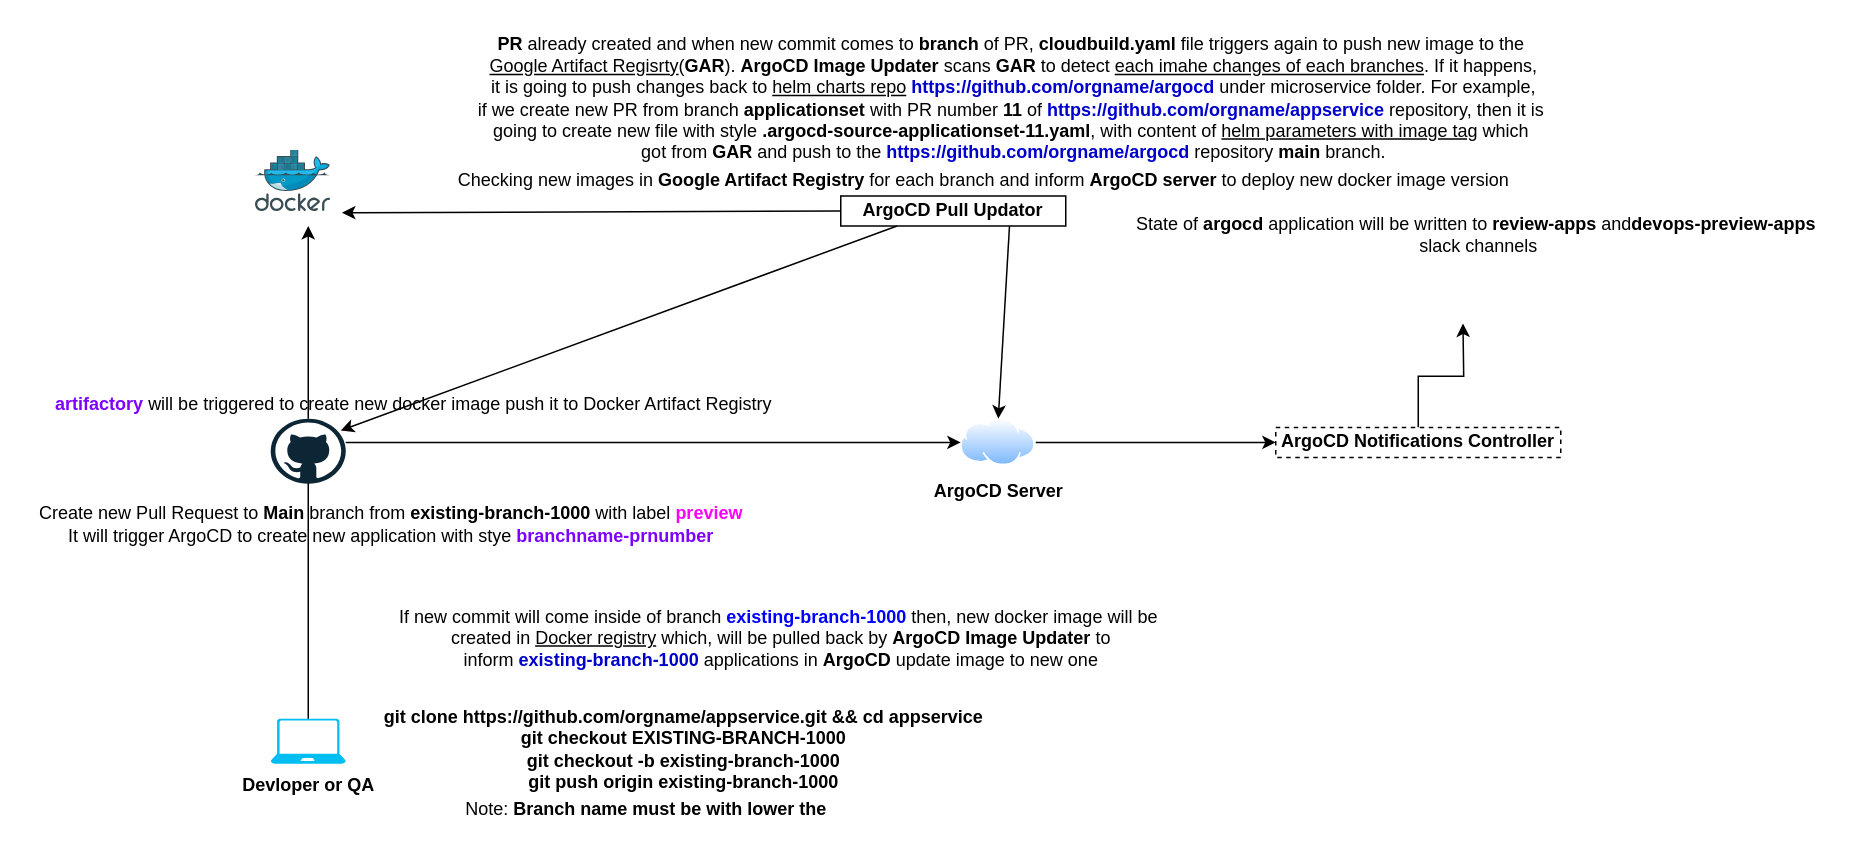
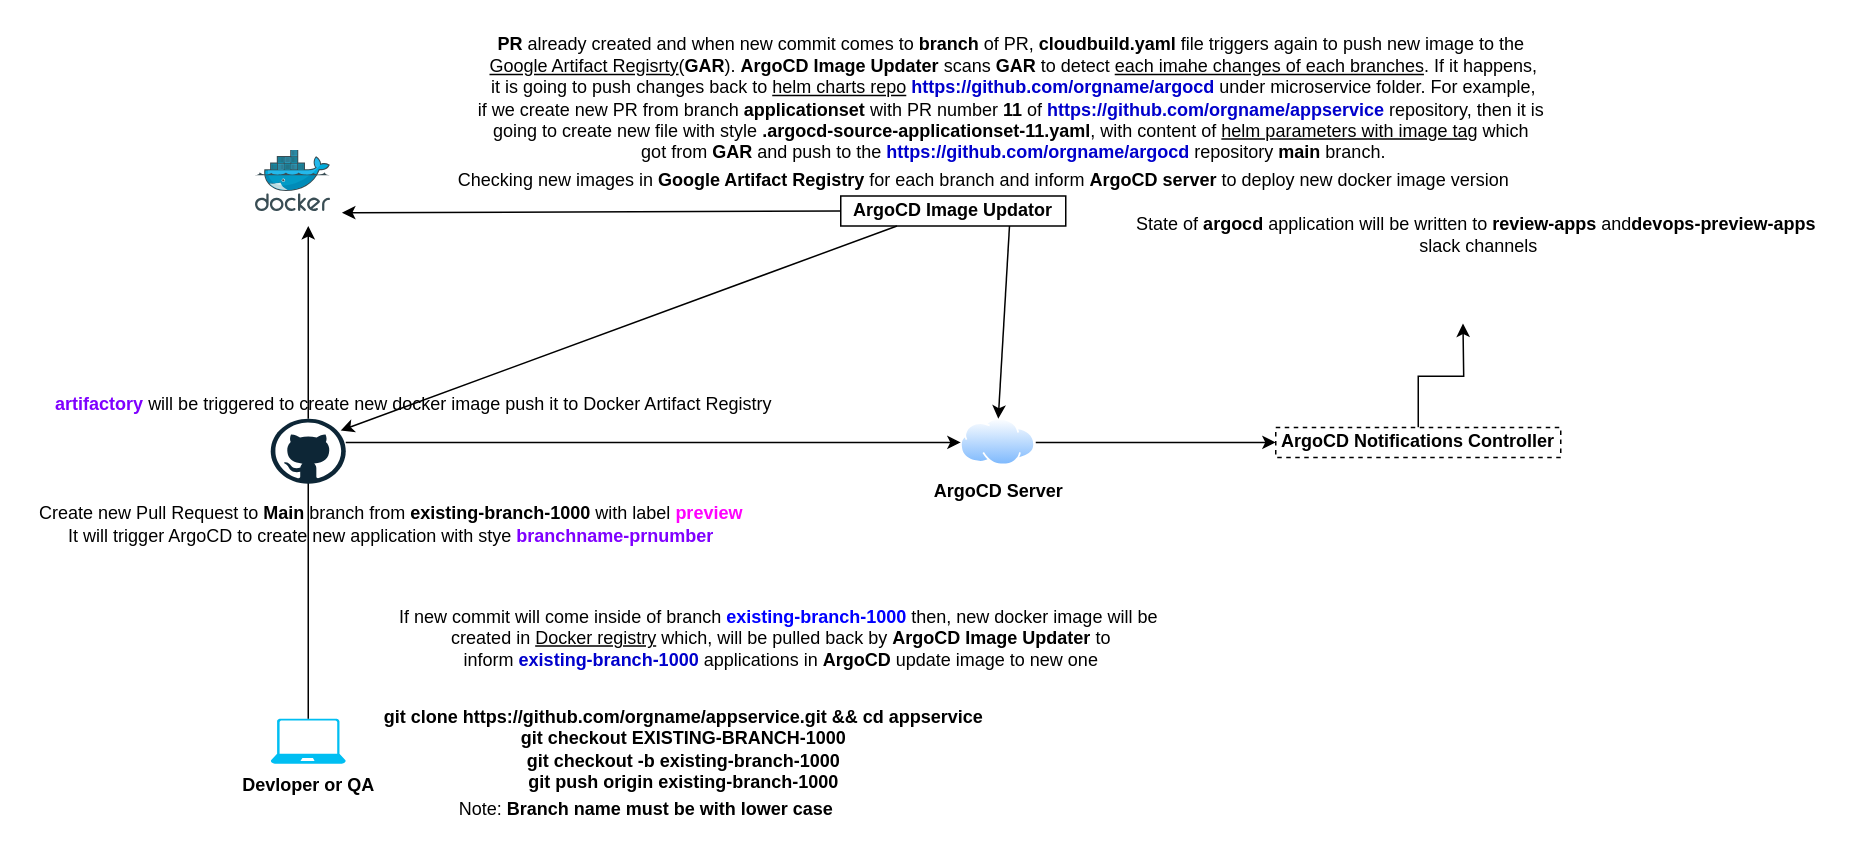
(953, 211) -> (953, 211)
(647, 809) -> (647, 809)
